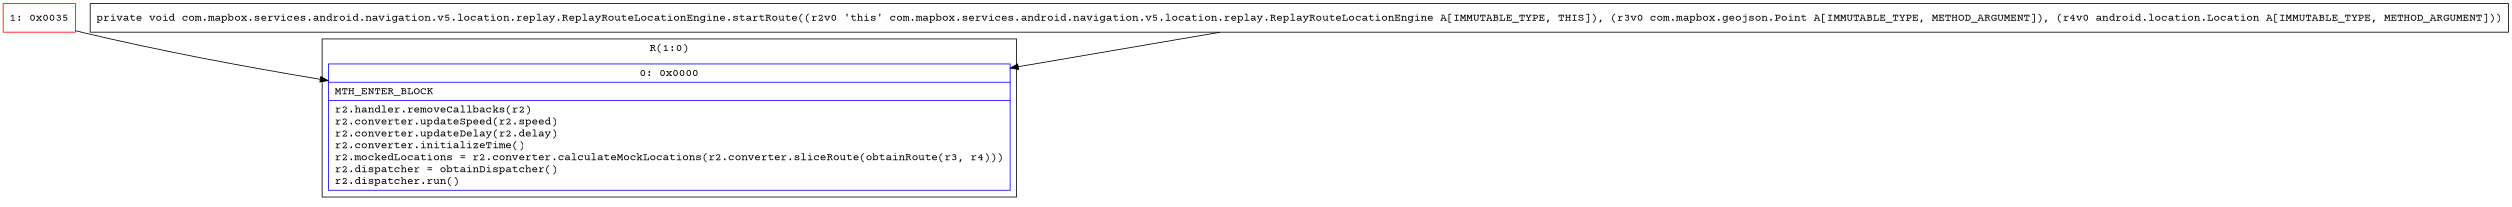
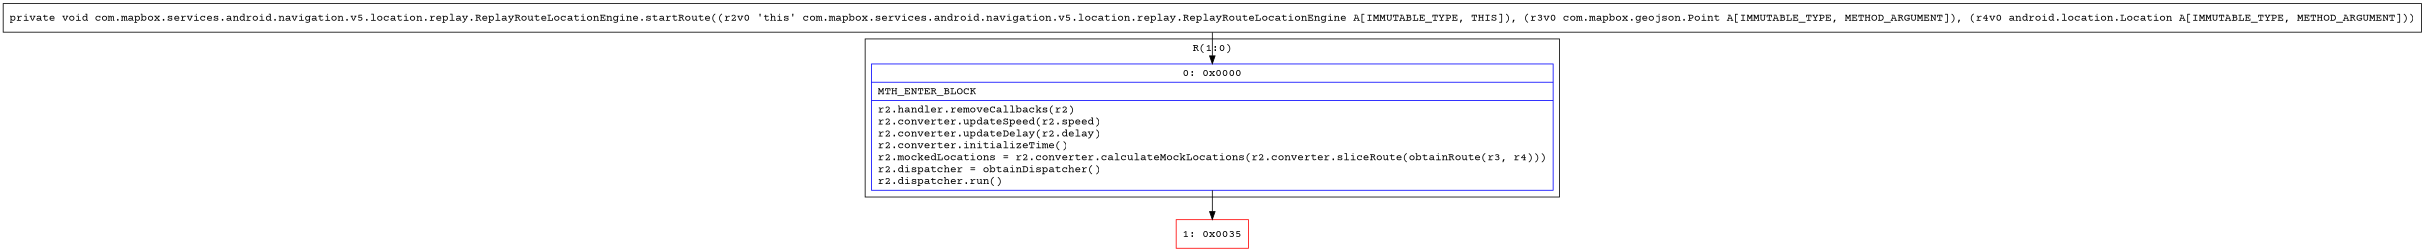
(197, 57) -> (1212, 202)
